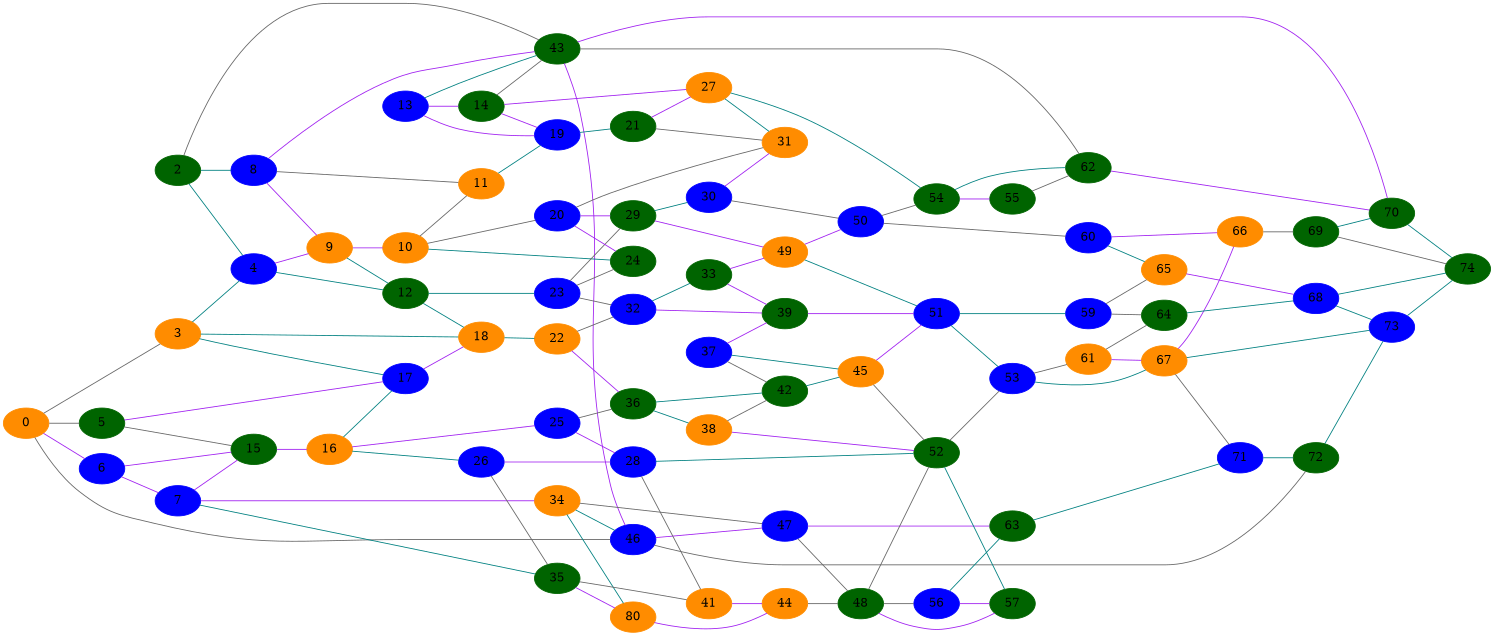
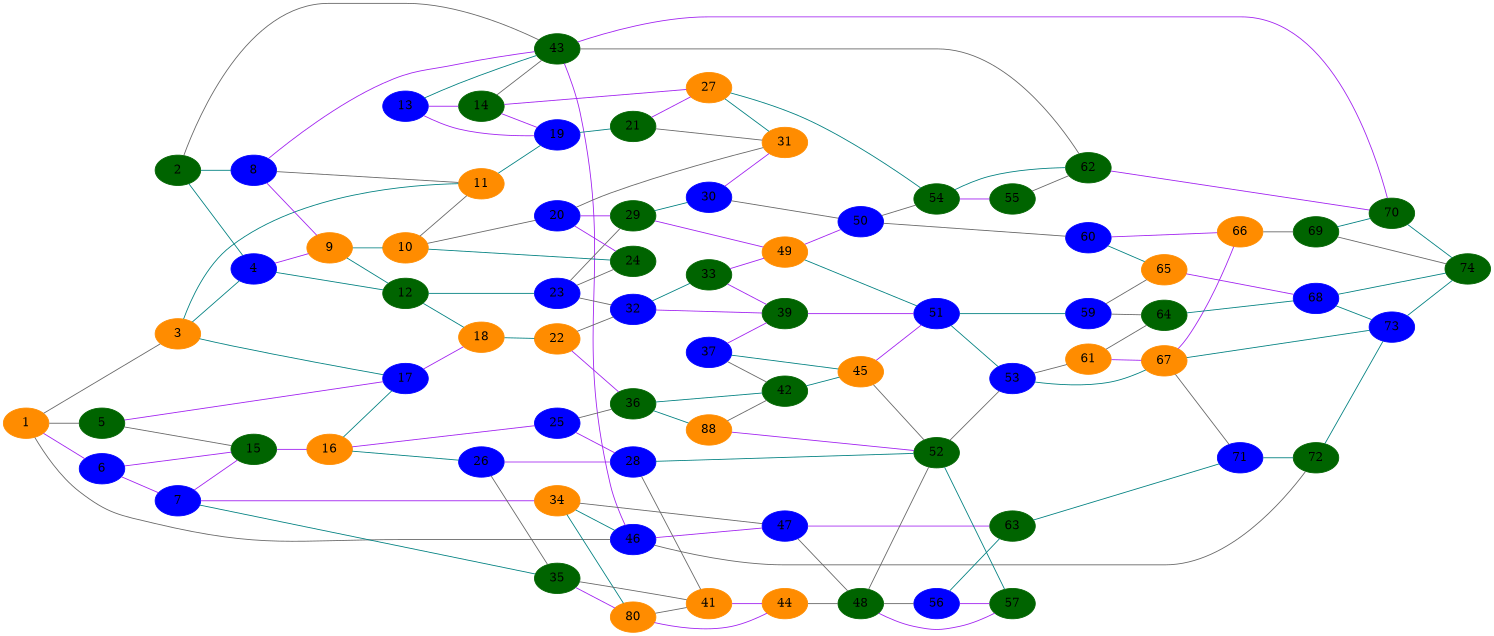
(368, 248) -> (368, 248)
(329, 336) -> (306, 209)
(26, 423) -> (26, 423)
(709, 430) -> (709, 430)
none -> (671, 610)
